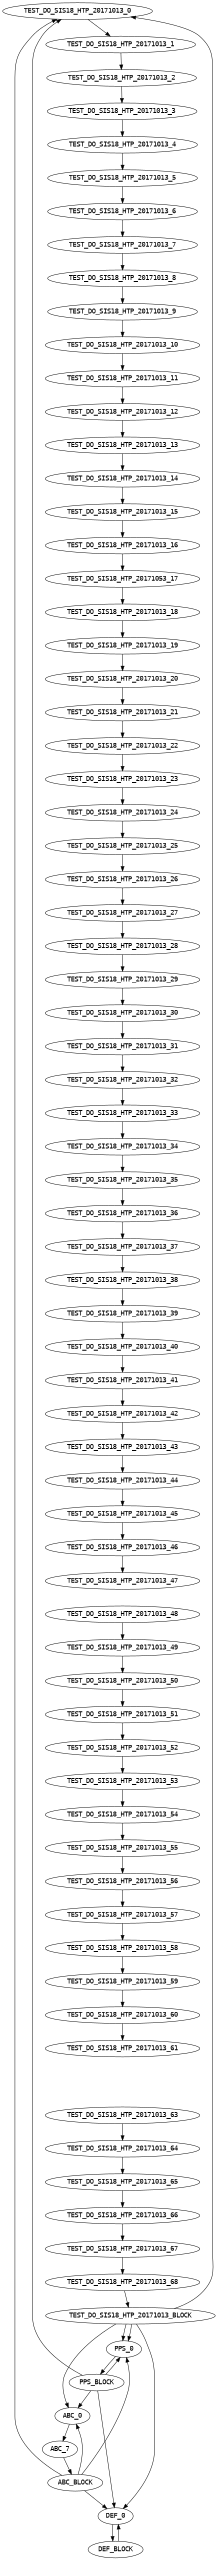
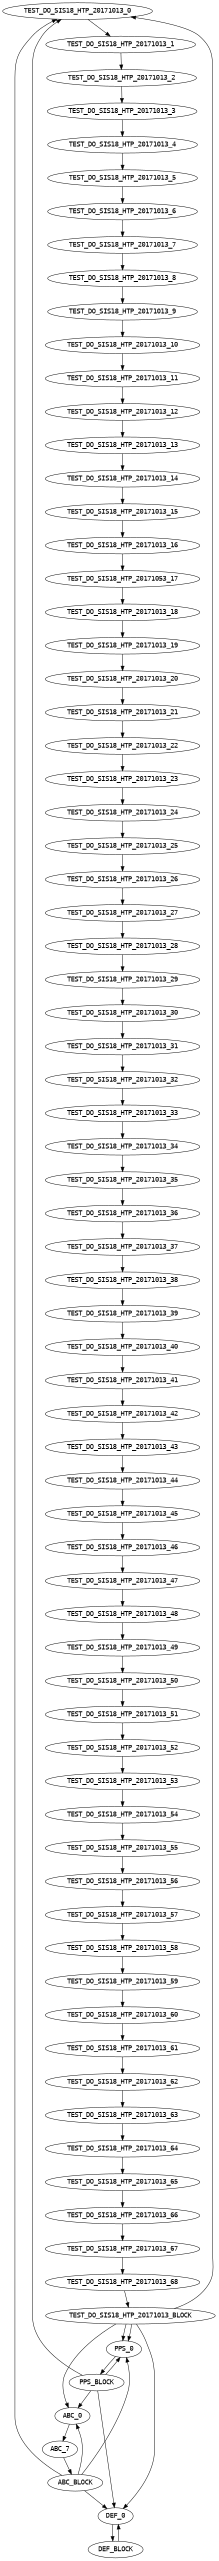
none -> (123, 1595)
none -> (123, 2082)
